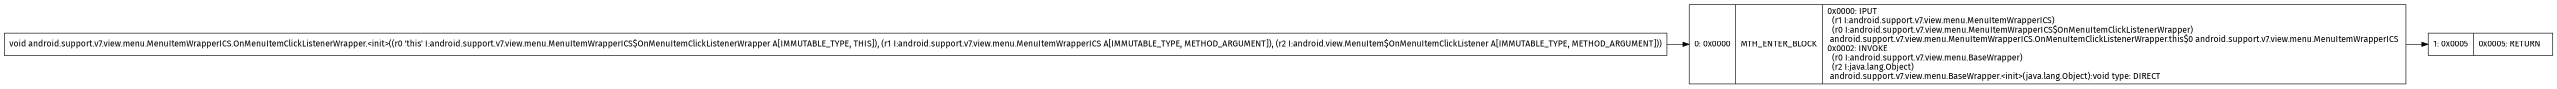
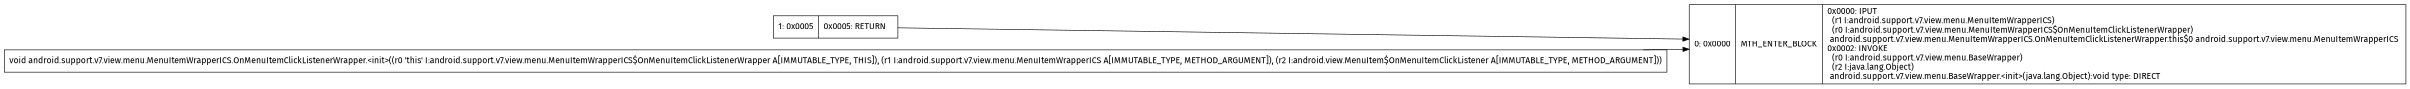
(2414, 44) -> (1290, 33)
